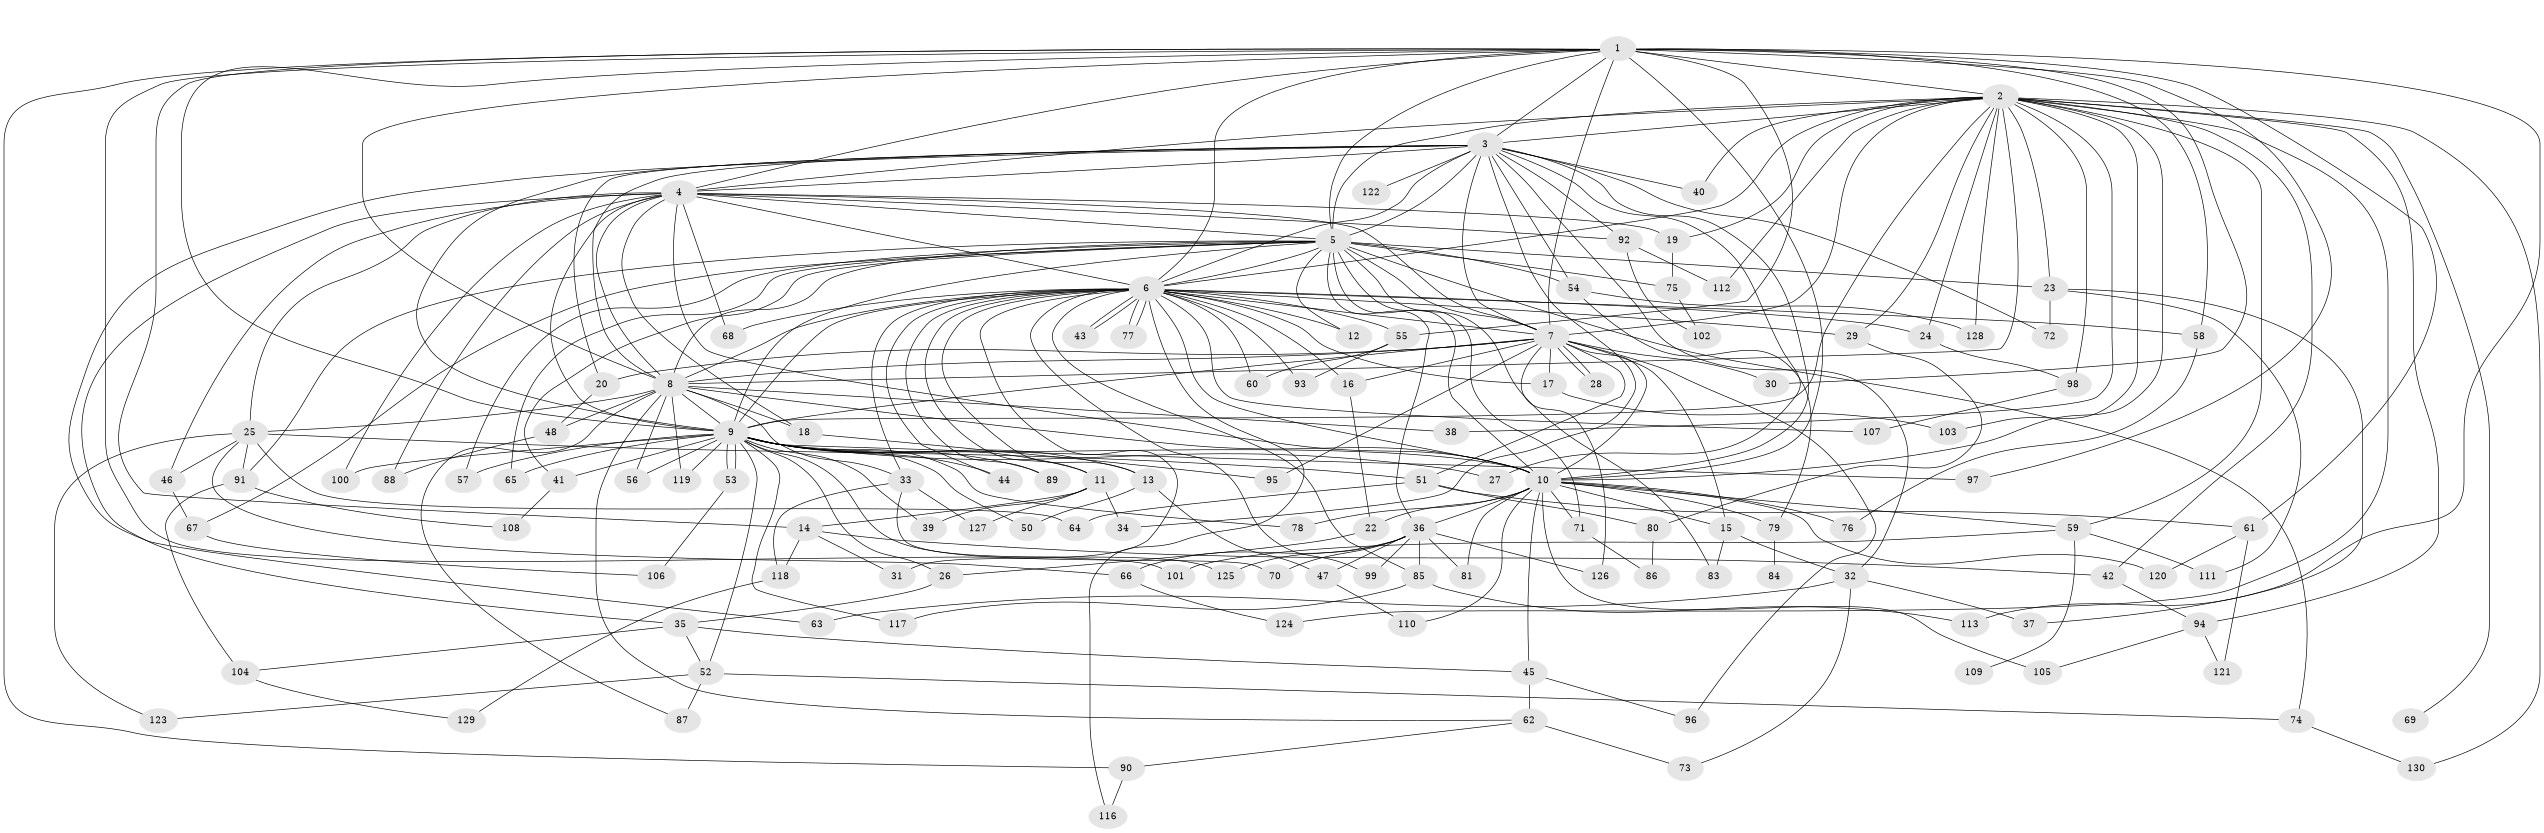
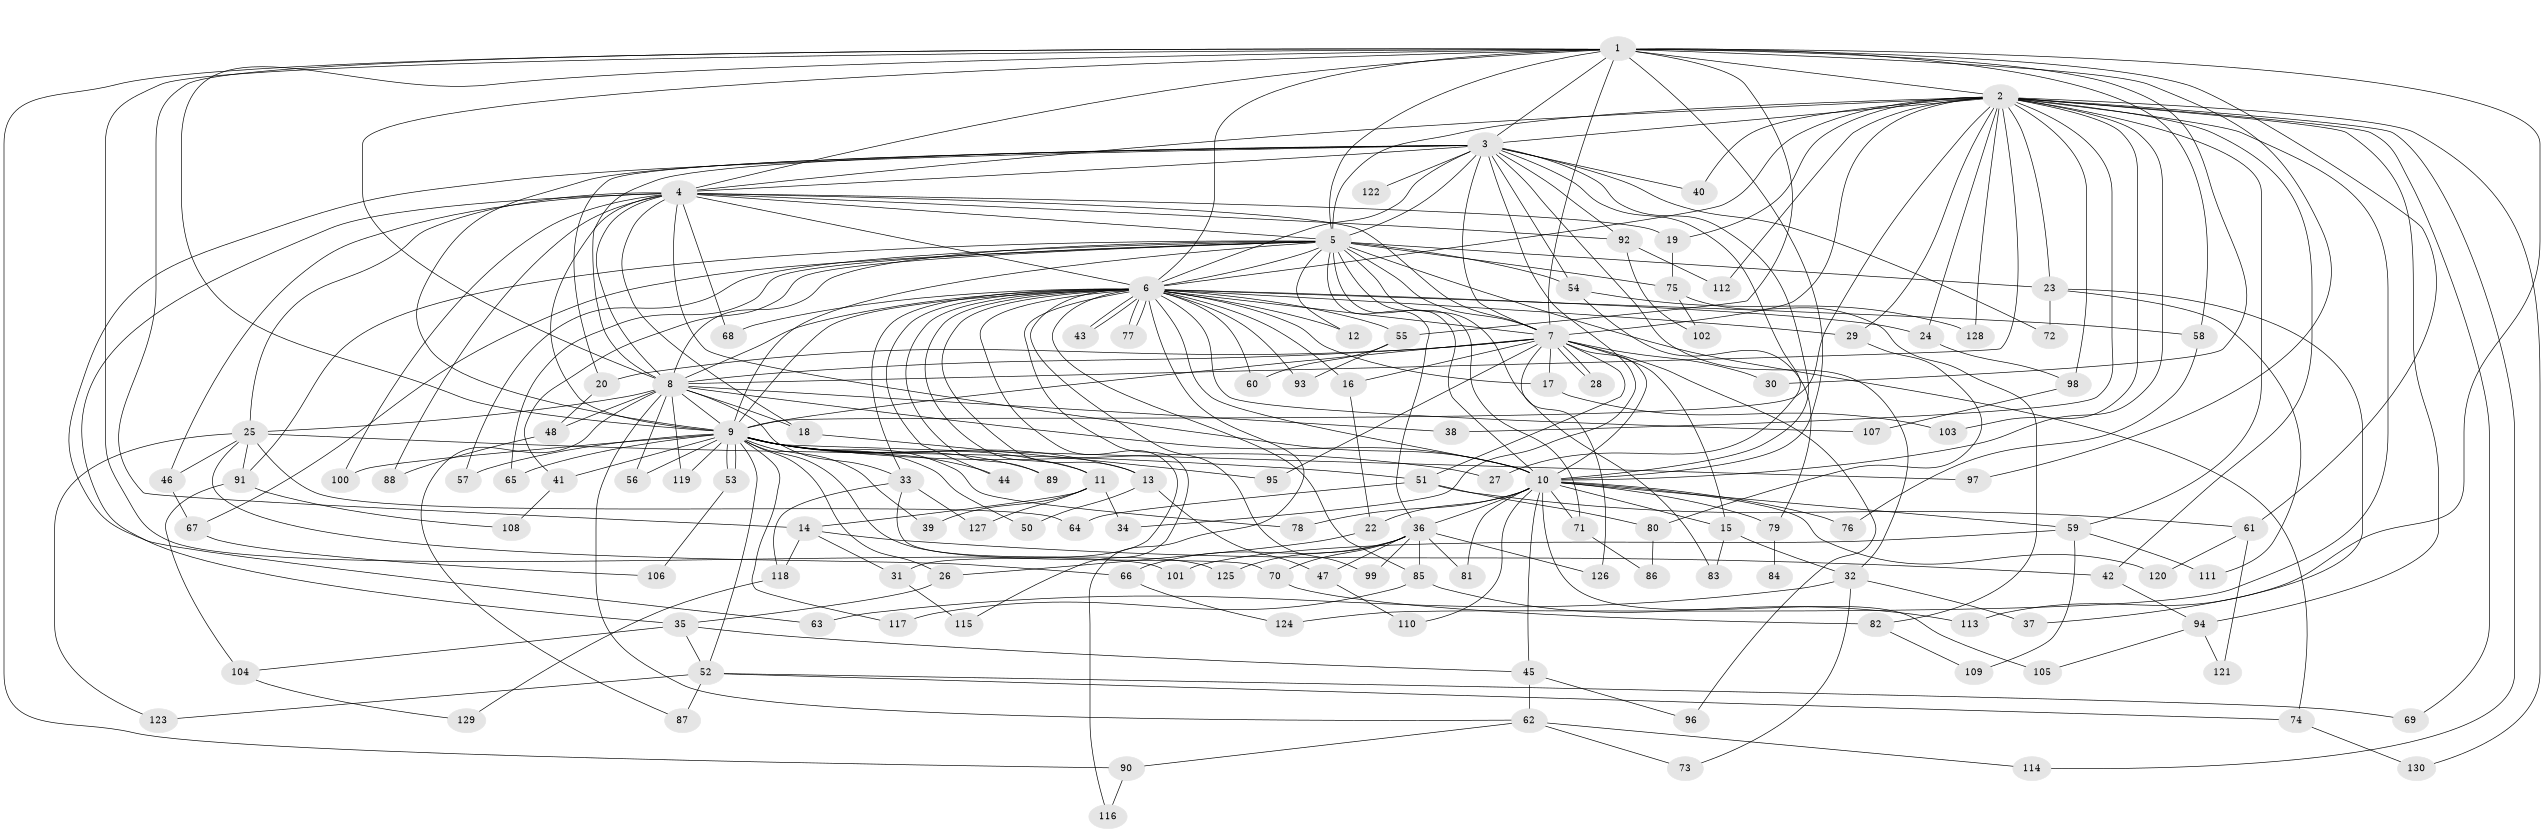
(1198, 450) -> none
none -> (964, 625)
none -> (1876, 625)
none -> (1559, 688)
none -> (2032, 769)
